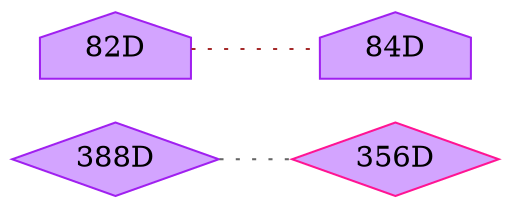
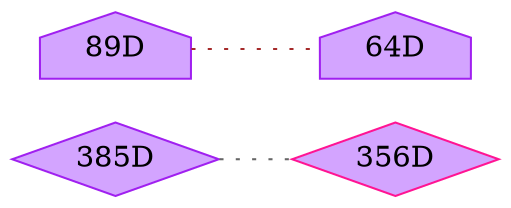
(115, 49) -> (115, 49)
(395, 49) -> (395, 49)
(115, 159) -> (115, 159)
